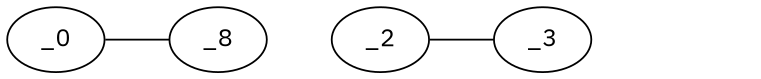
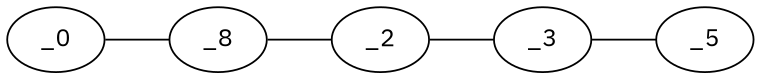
none -> (300, 40)
none -> (705, 40)
